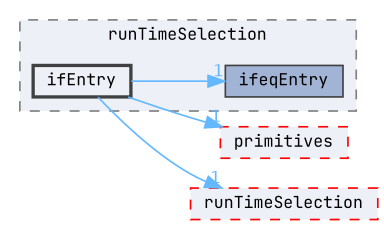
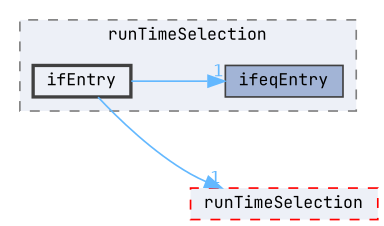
(284, 142) -> none
